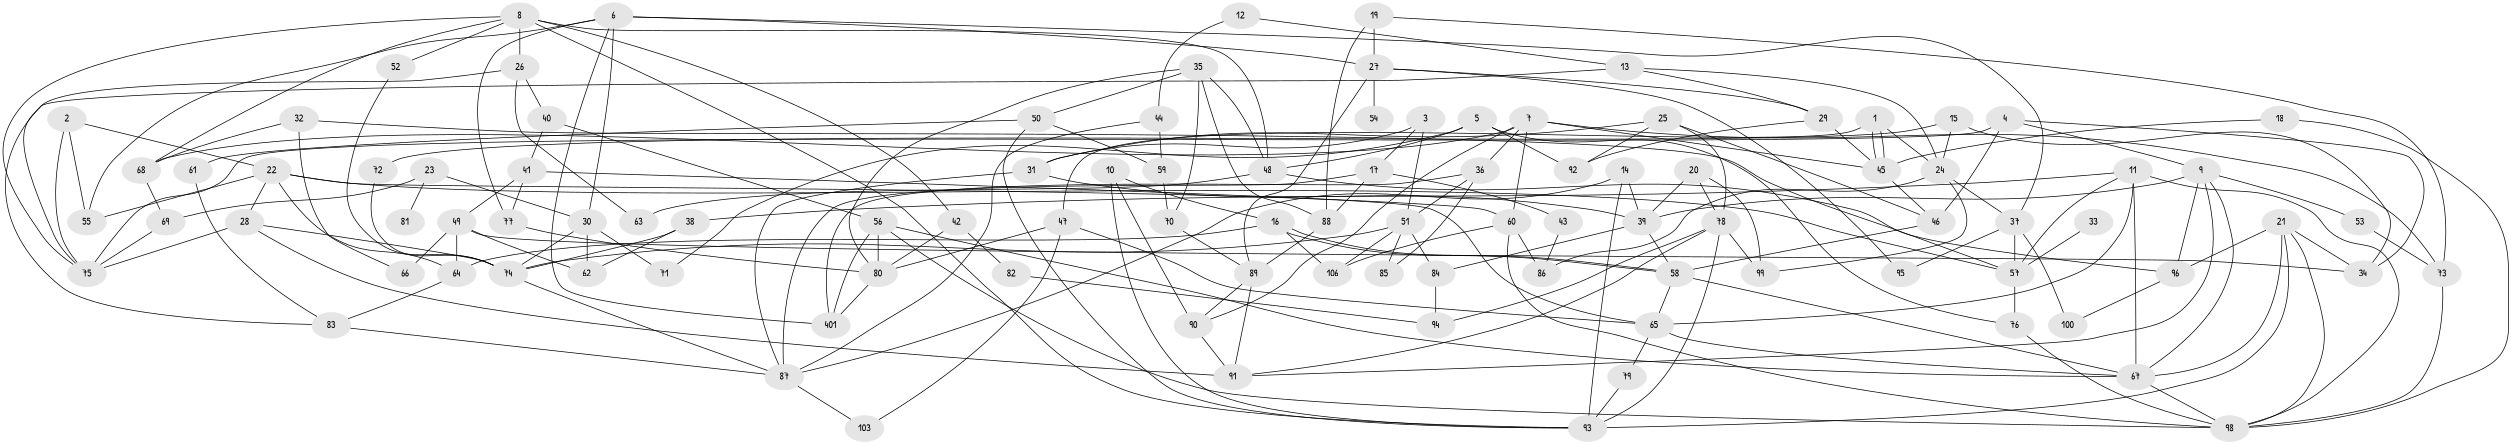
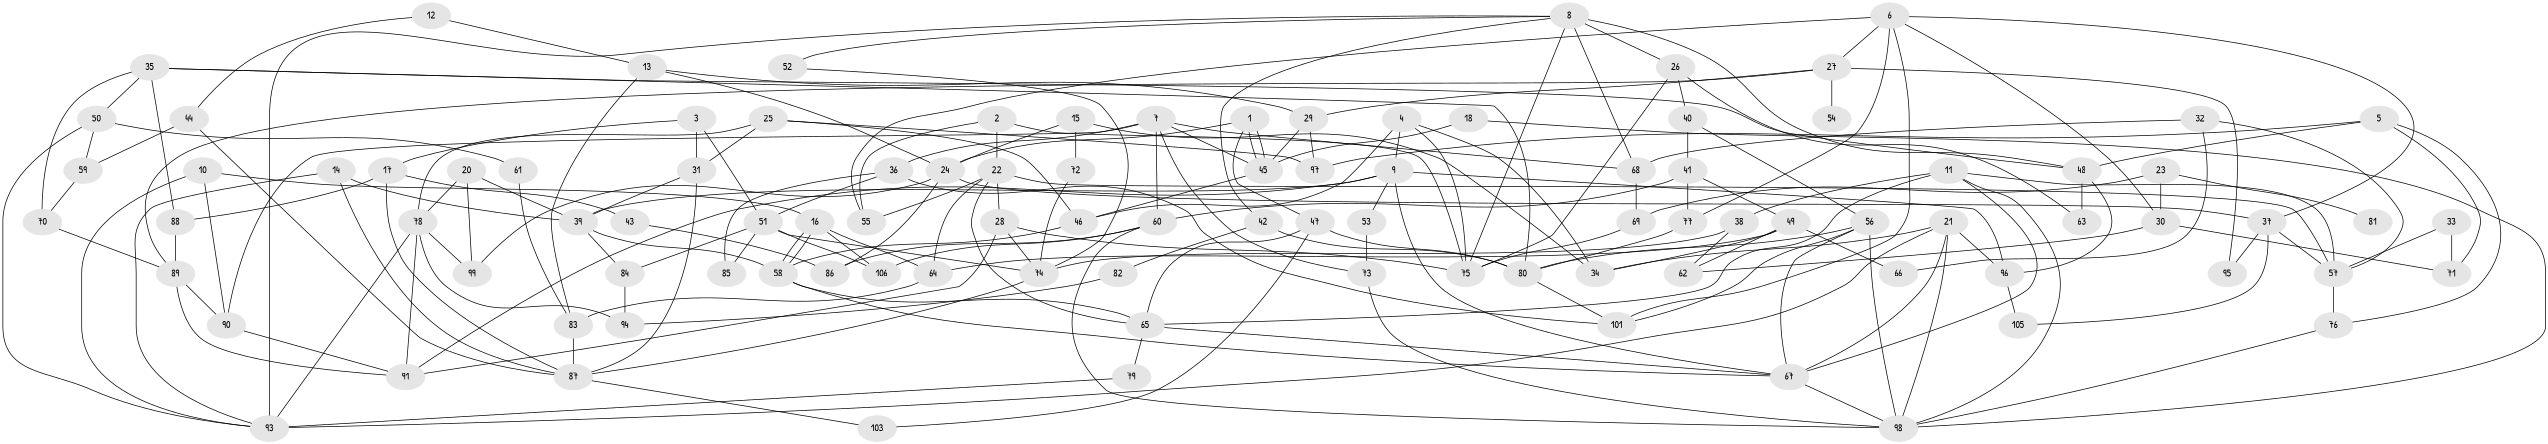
(1374, 16) -> none
(1573, 171) -> (1315, 171)
(548, 248) -> none
none -> (2452, 248)
(831, 325) -> (1617, 325)
(2068, 325) -> (2018, 325)
